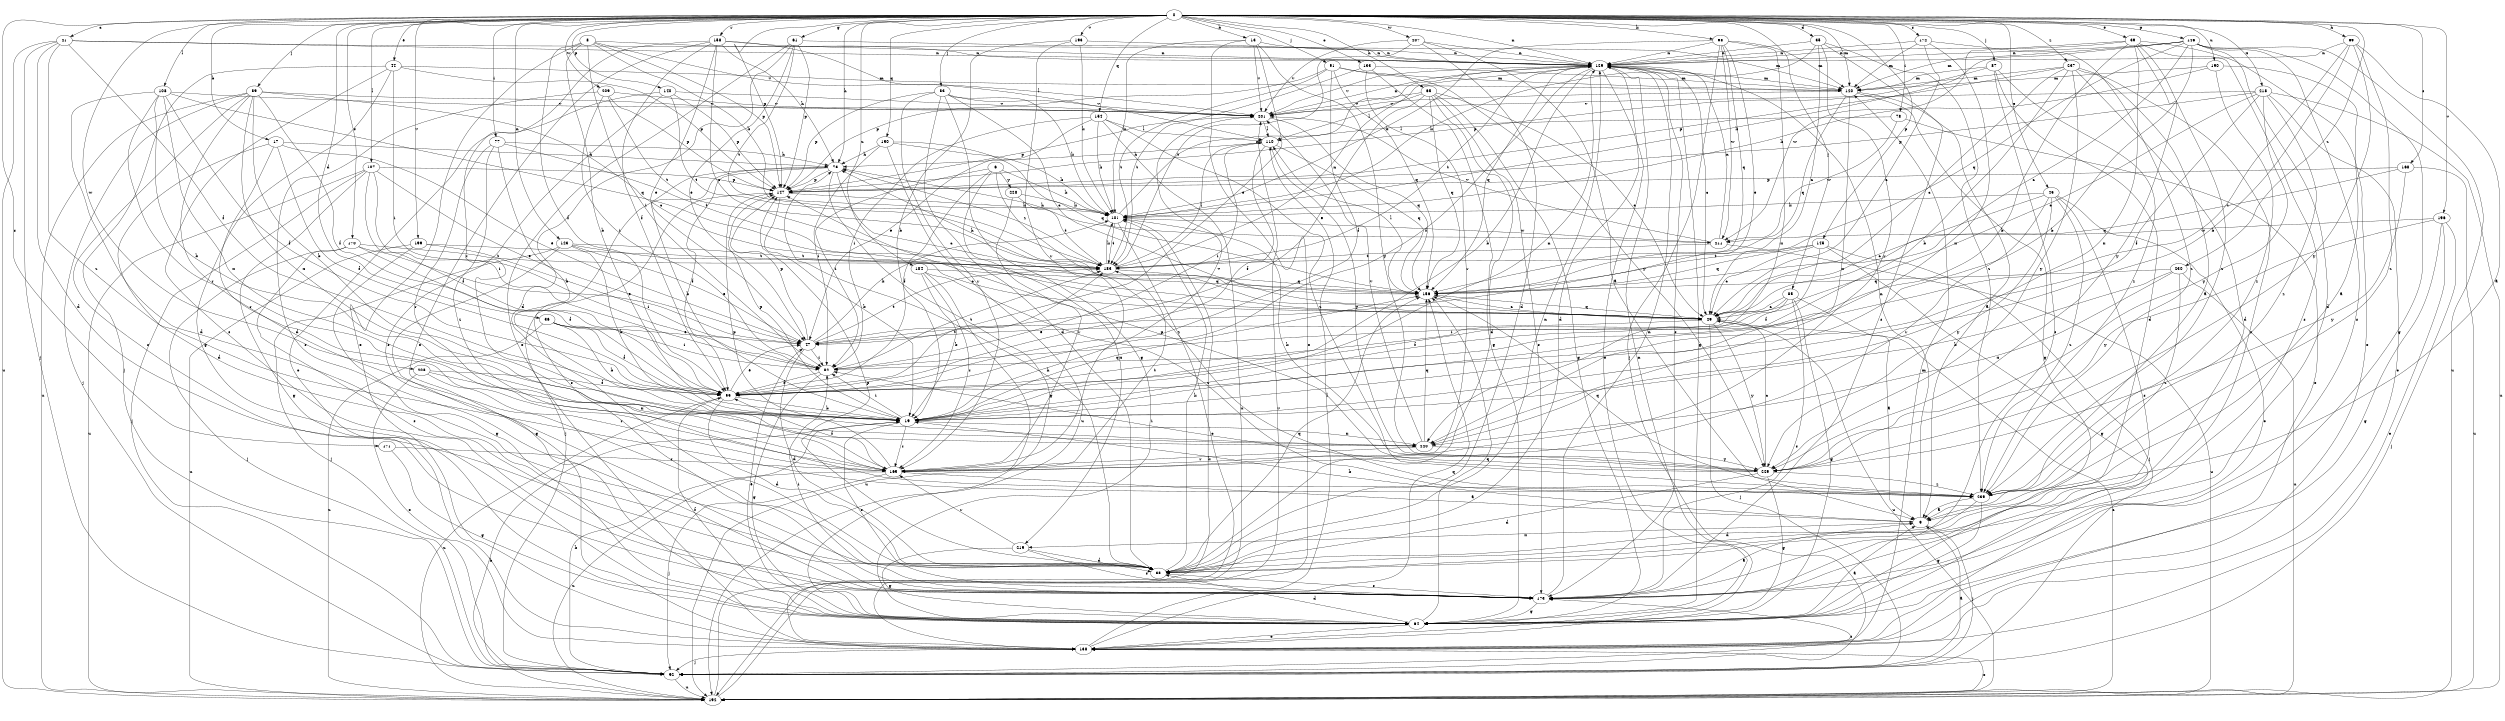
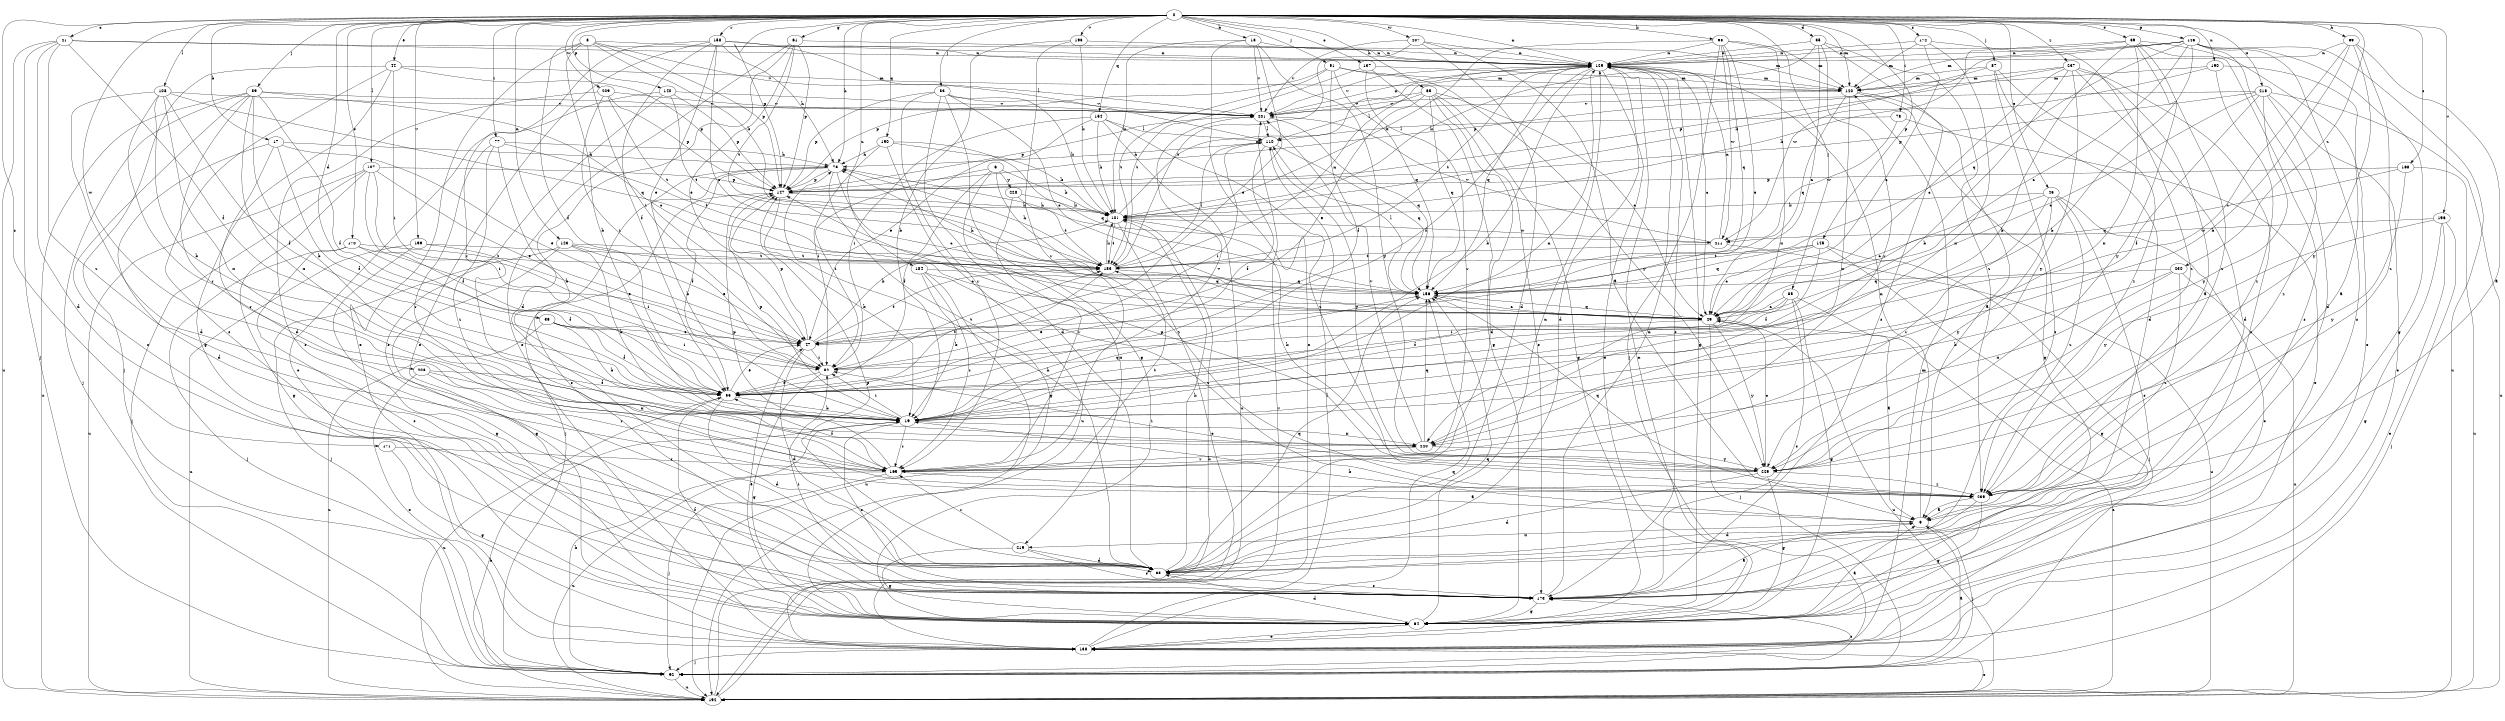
(1367, 66) -> (1367, 66)
(1025, 218) -> (1025, 218)
